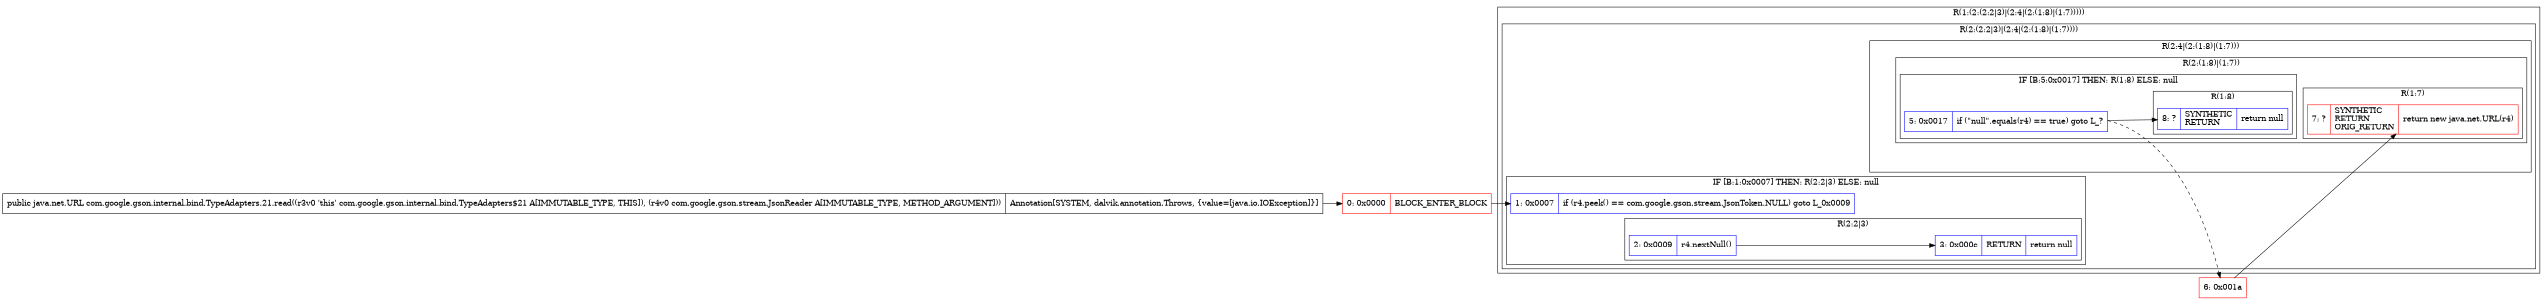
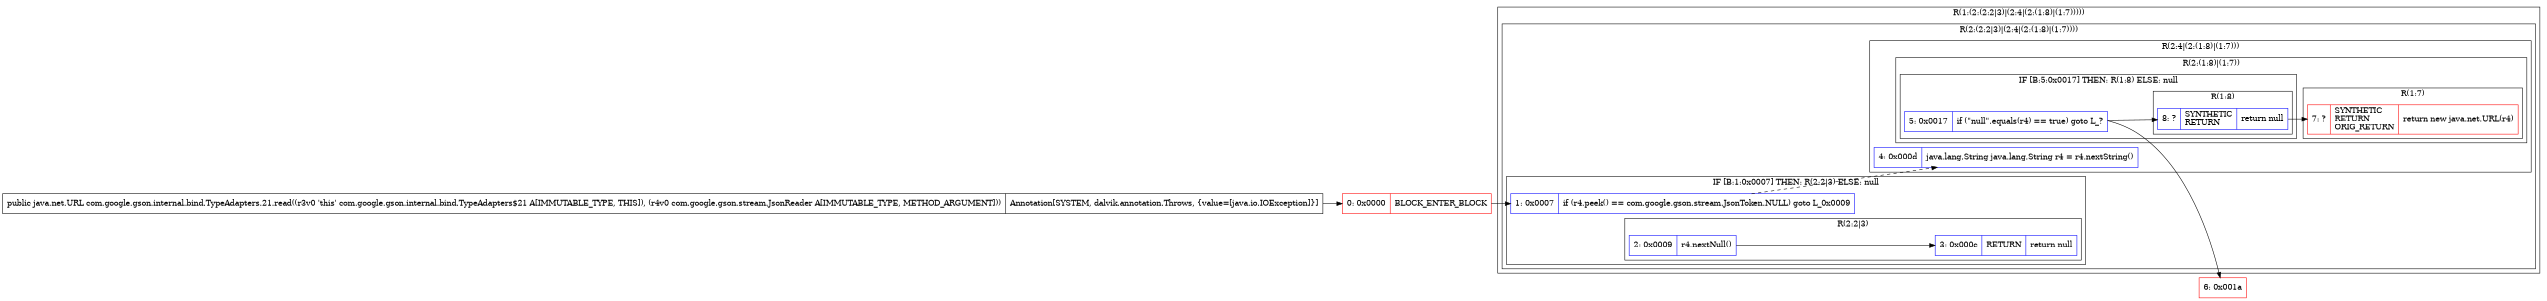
none -> (2006, 157)
(2182, 181) -> (2182, 181)
(2313, 208) -> (2295, 119)
